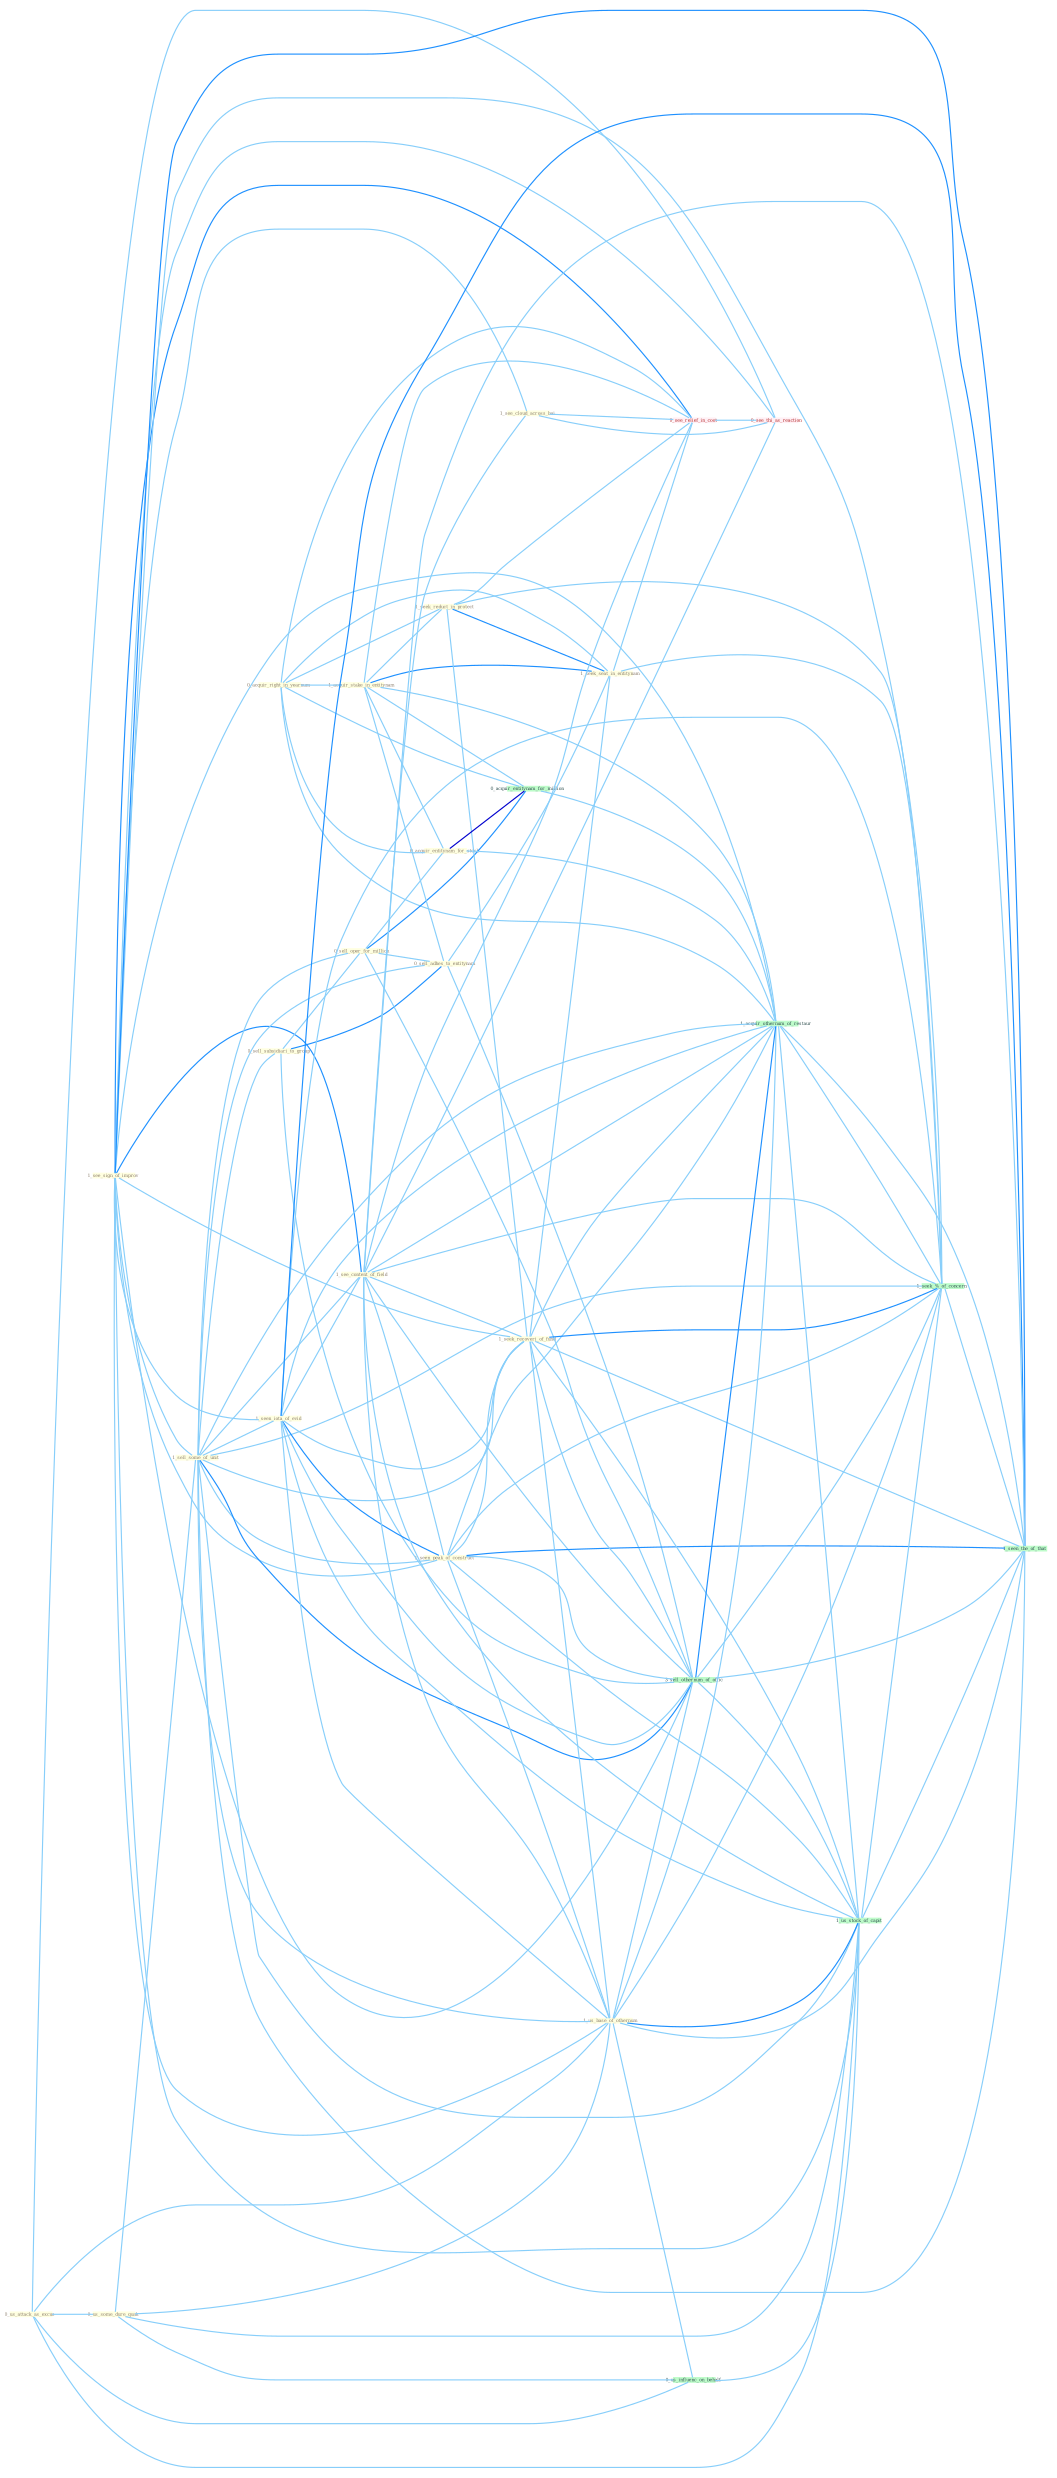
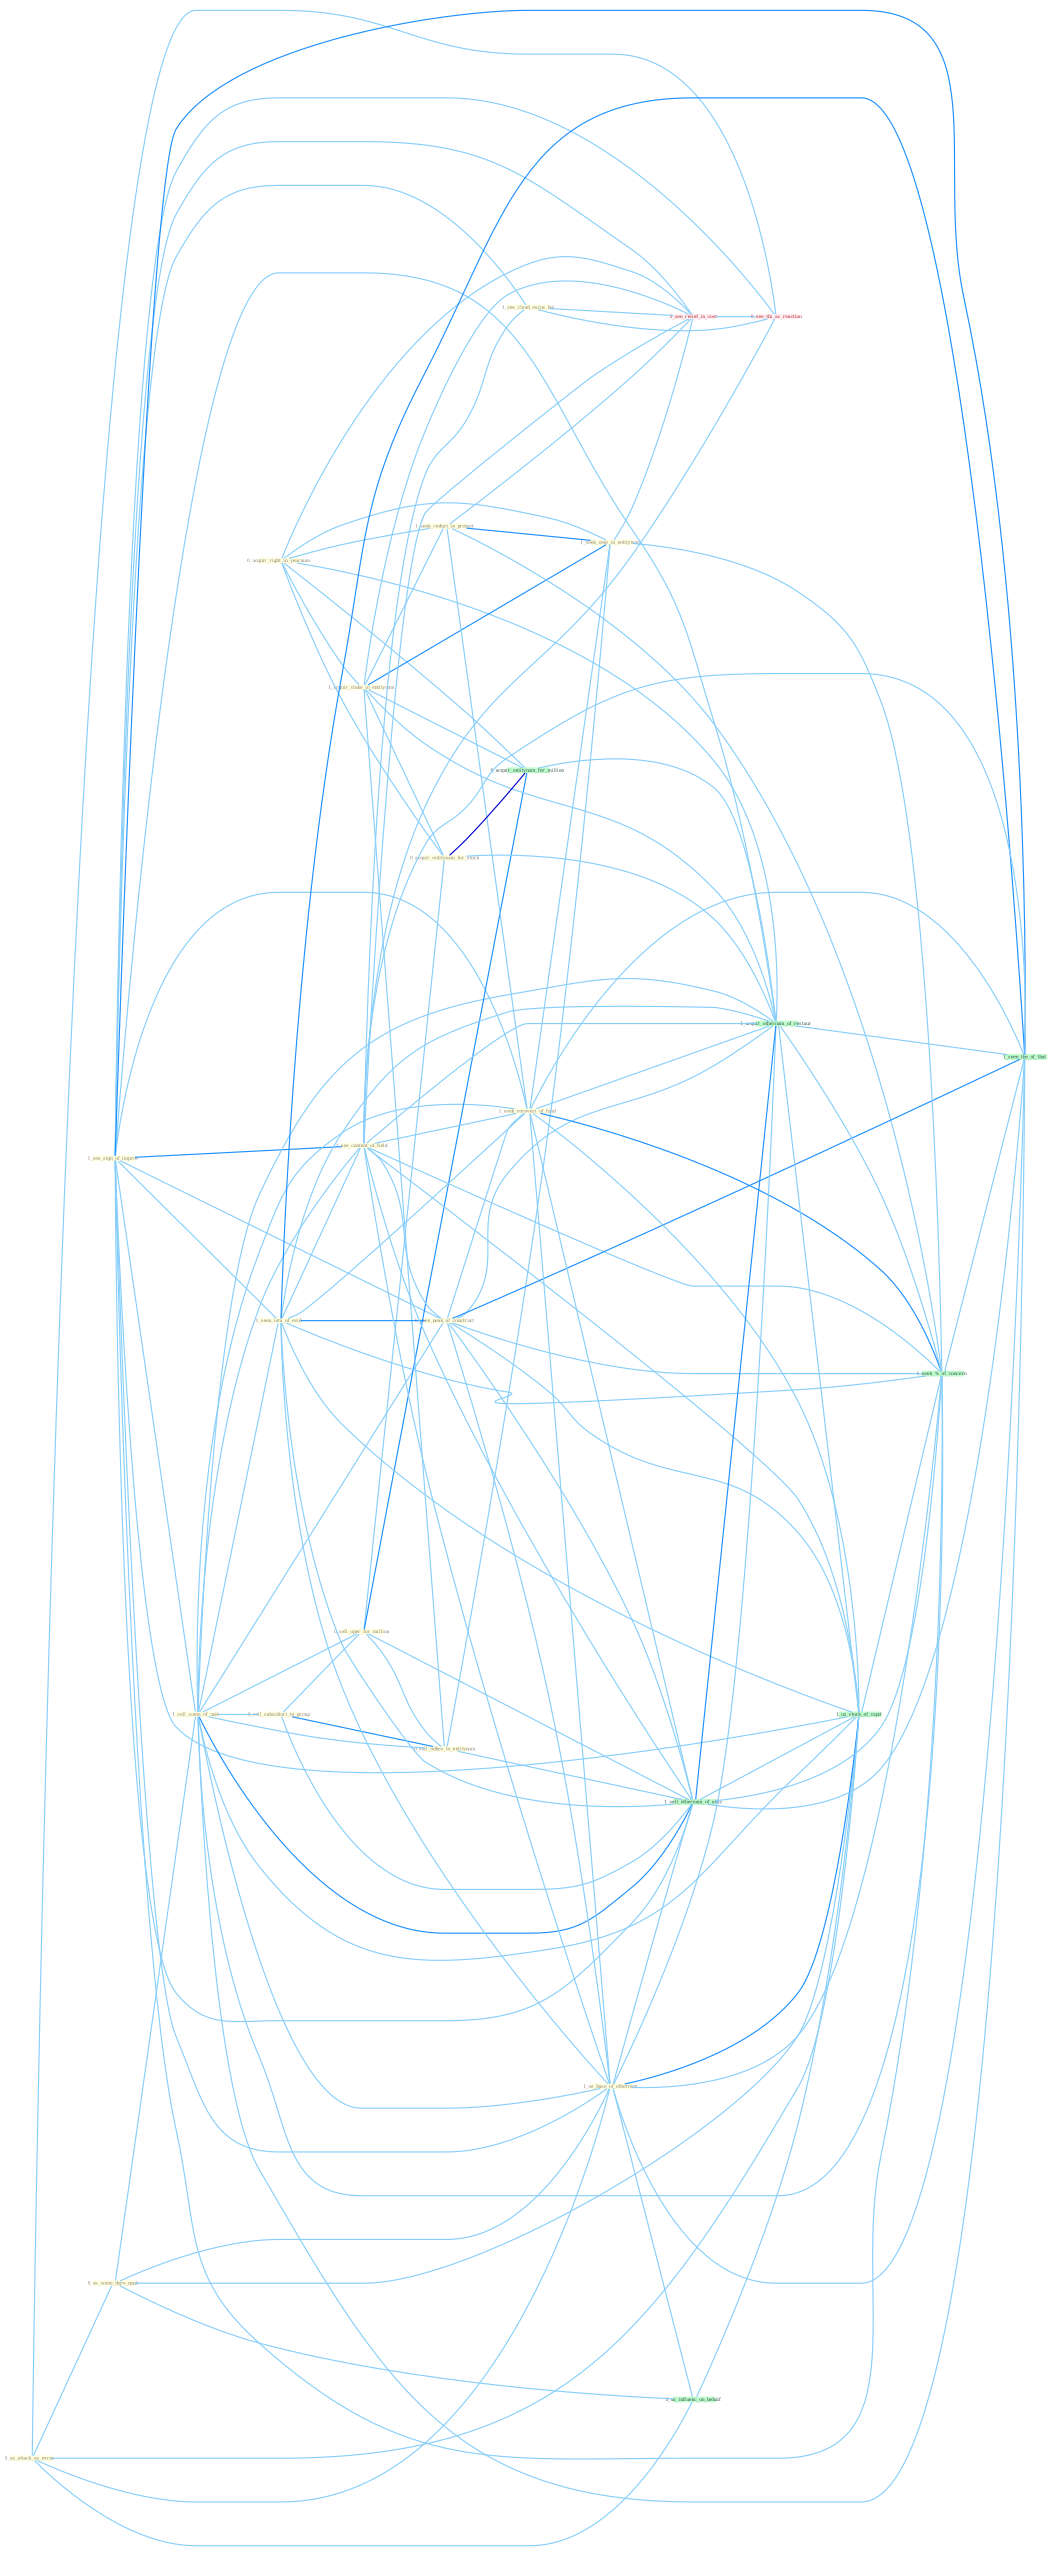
(166, 366) -> (172, 230)
(528, 413) -> (528, 307)
(694, 1680) -> (694, 1802)
(946, 1736) -> none
